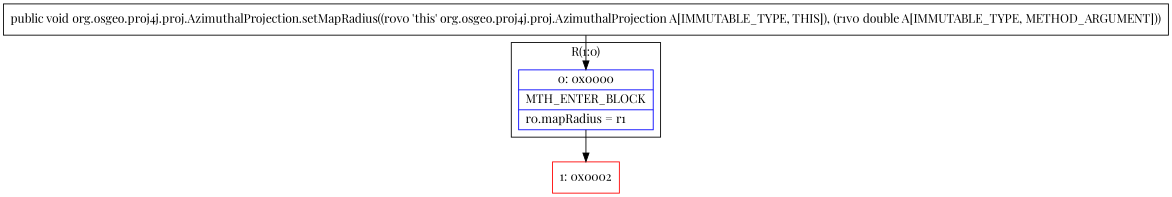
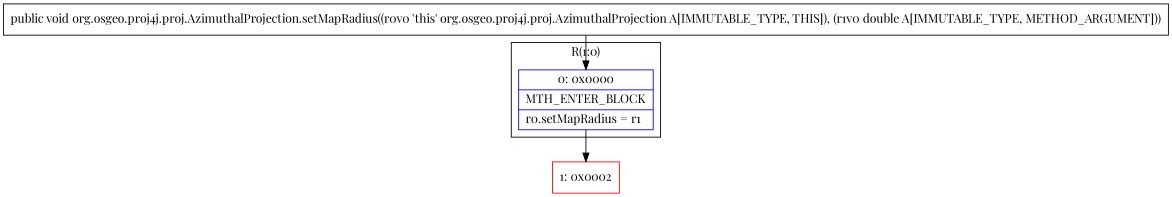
(576, 119) -> (583, 119)
